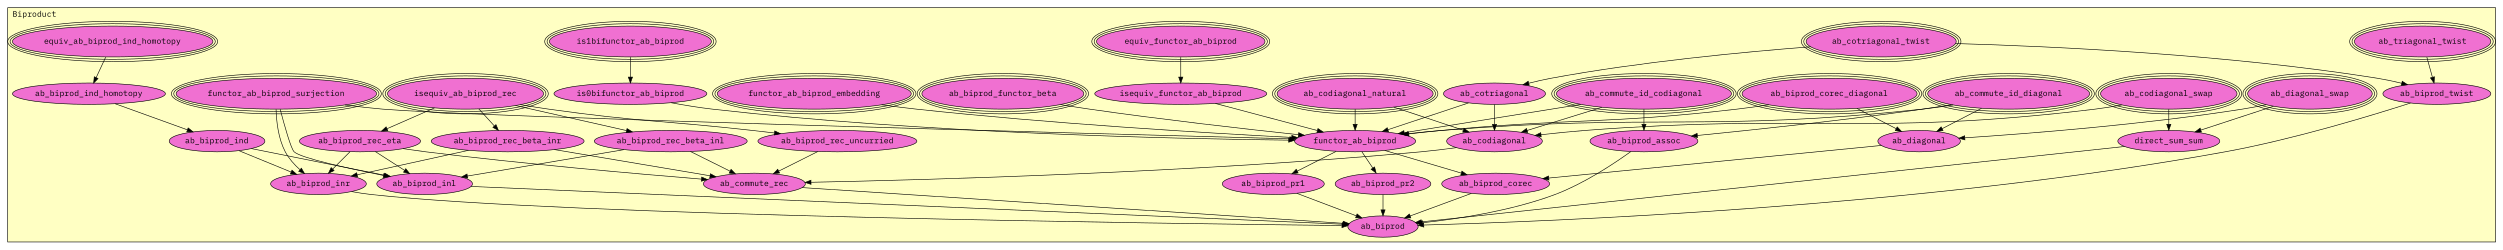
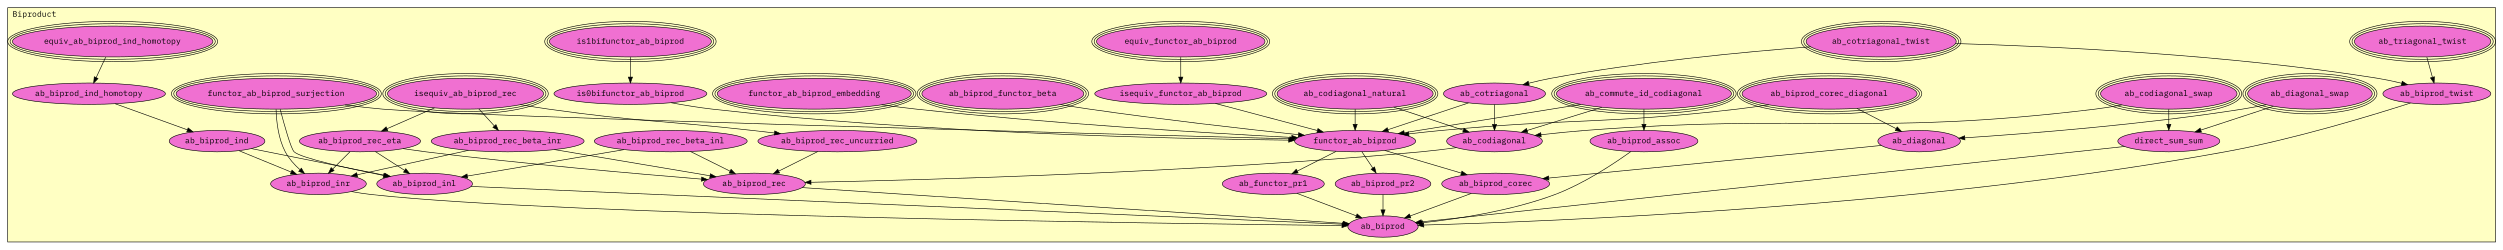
(2009, 94) -> none
(588, 122) -> none
(754, 184) -> (754, 184)
(1273, 184) -> (1273, 184)
